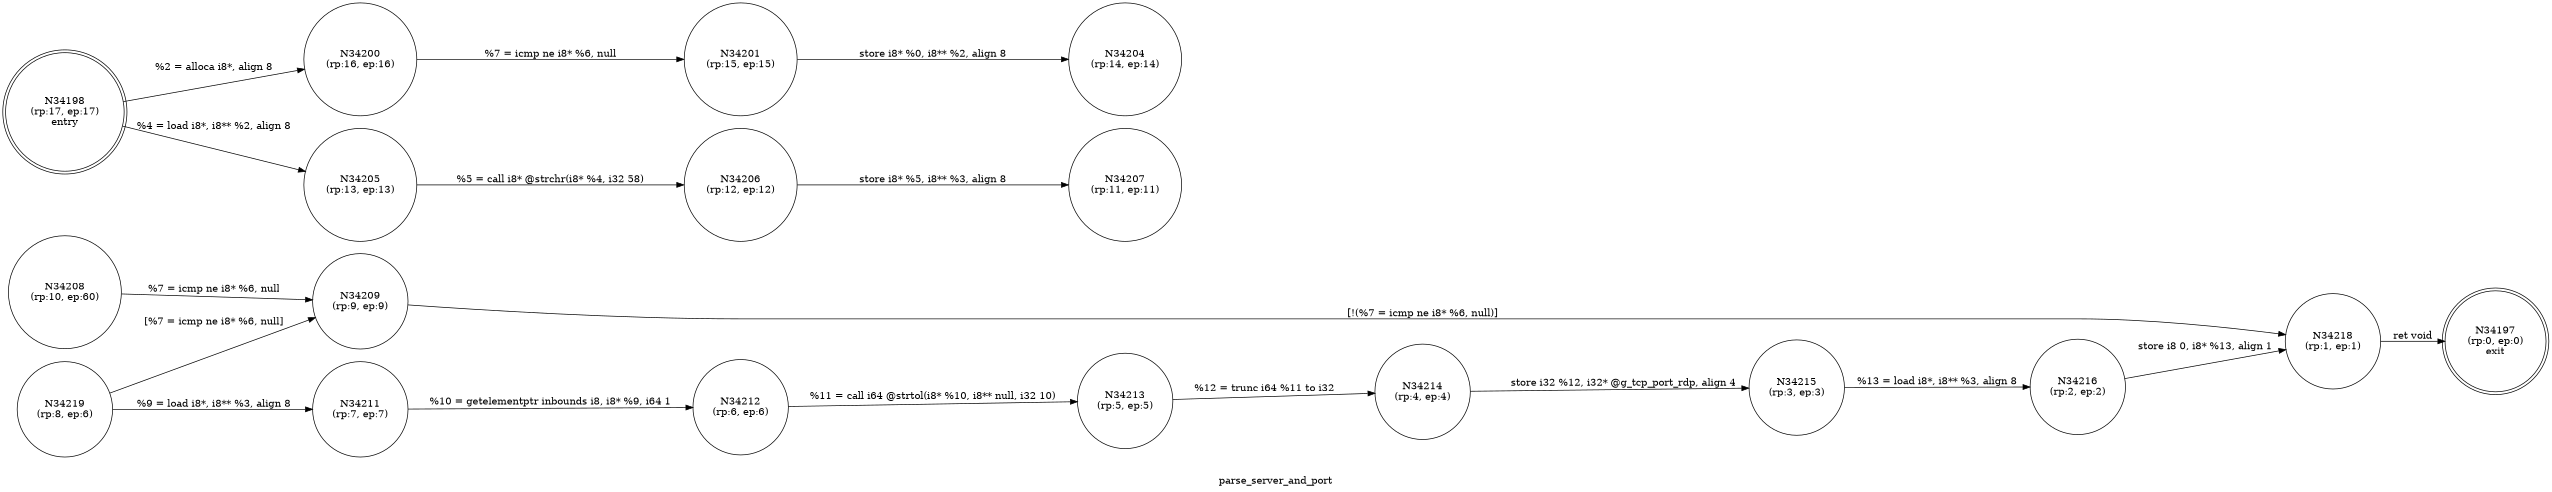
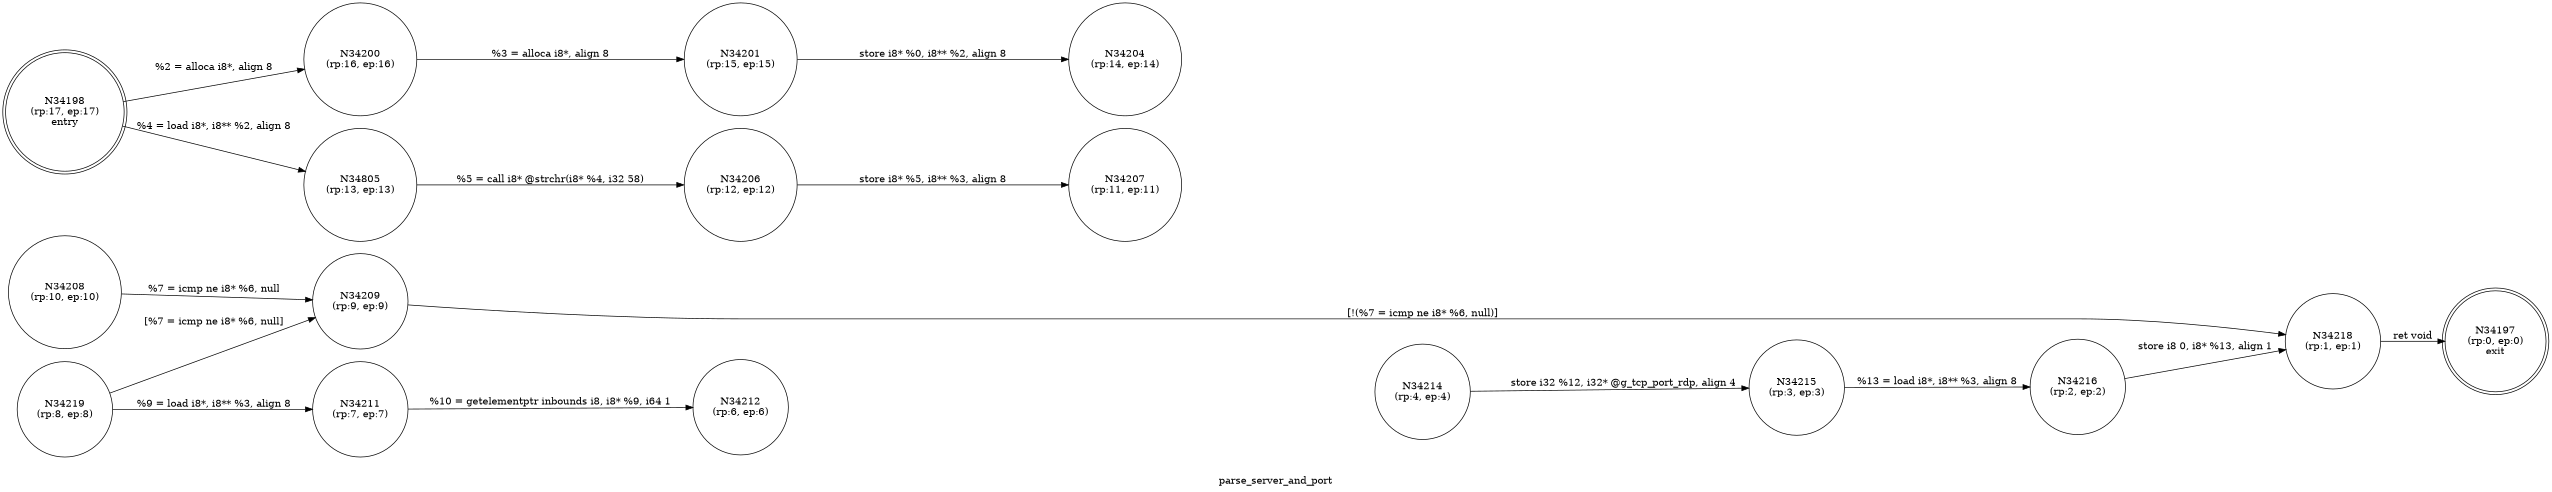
(550, 54) -> (550, 54)
(360, 185) -> (360, 185)
(65, 292) -> (65, 292)
(1125, 401) -> none
(65, 409) -> (65, 409)
